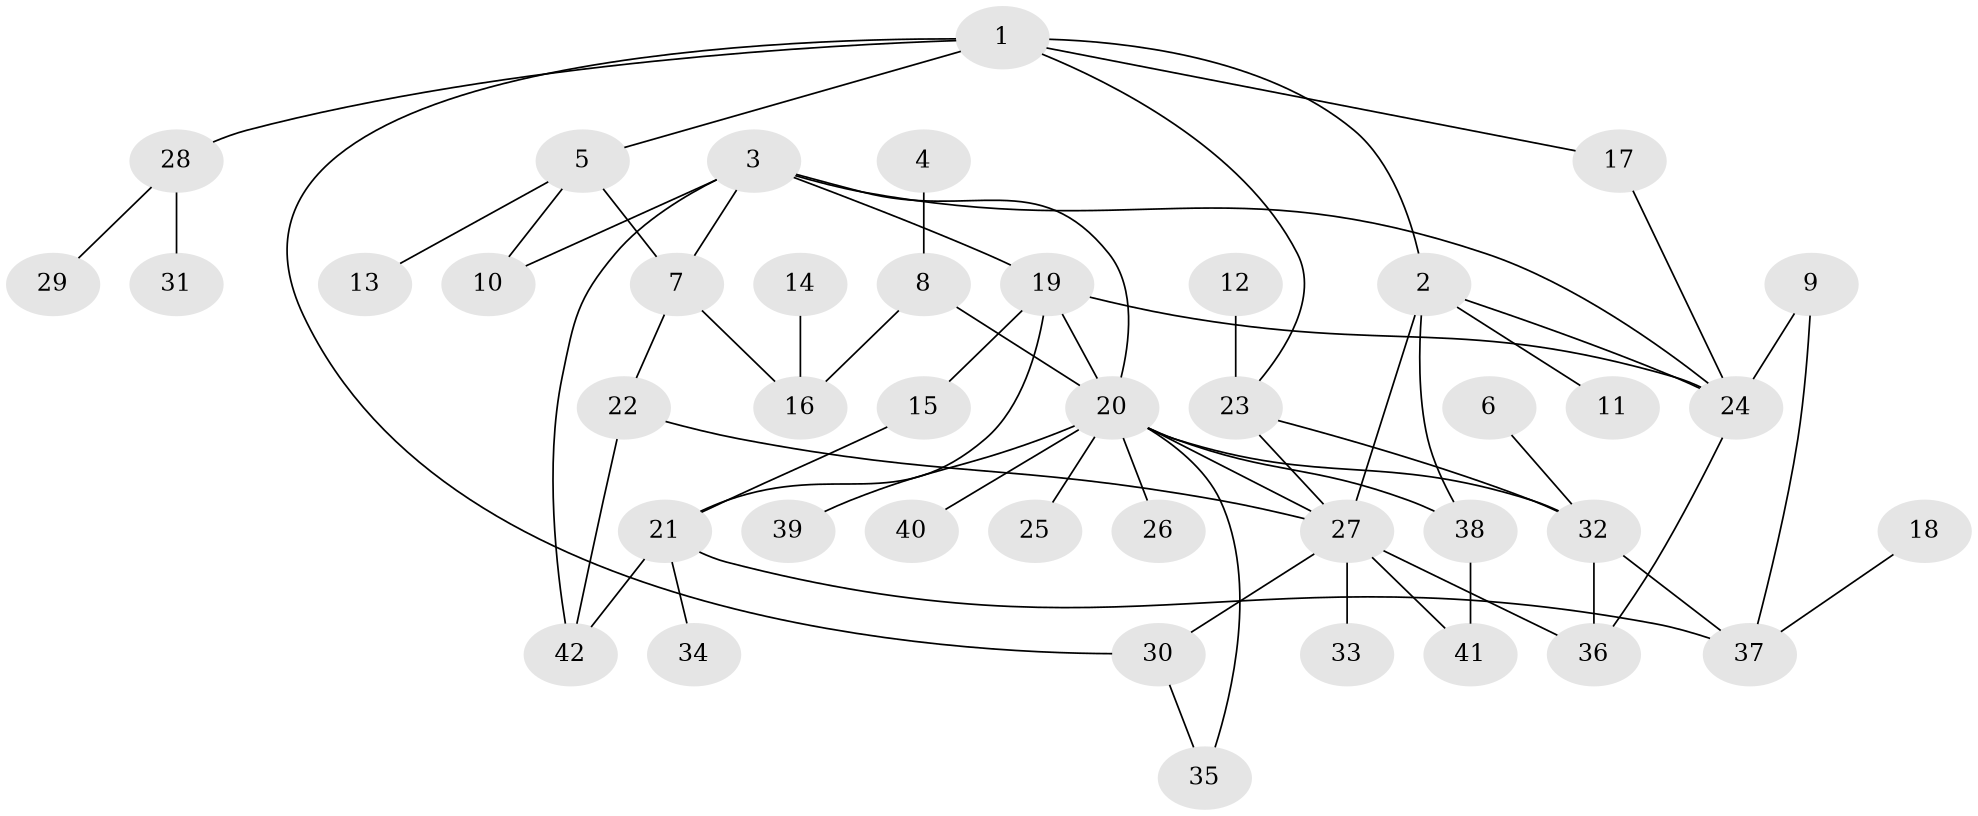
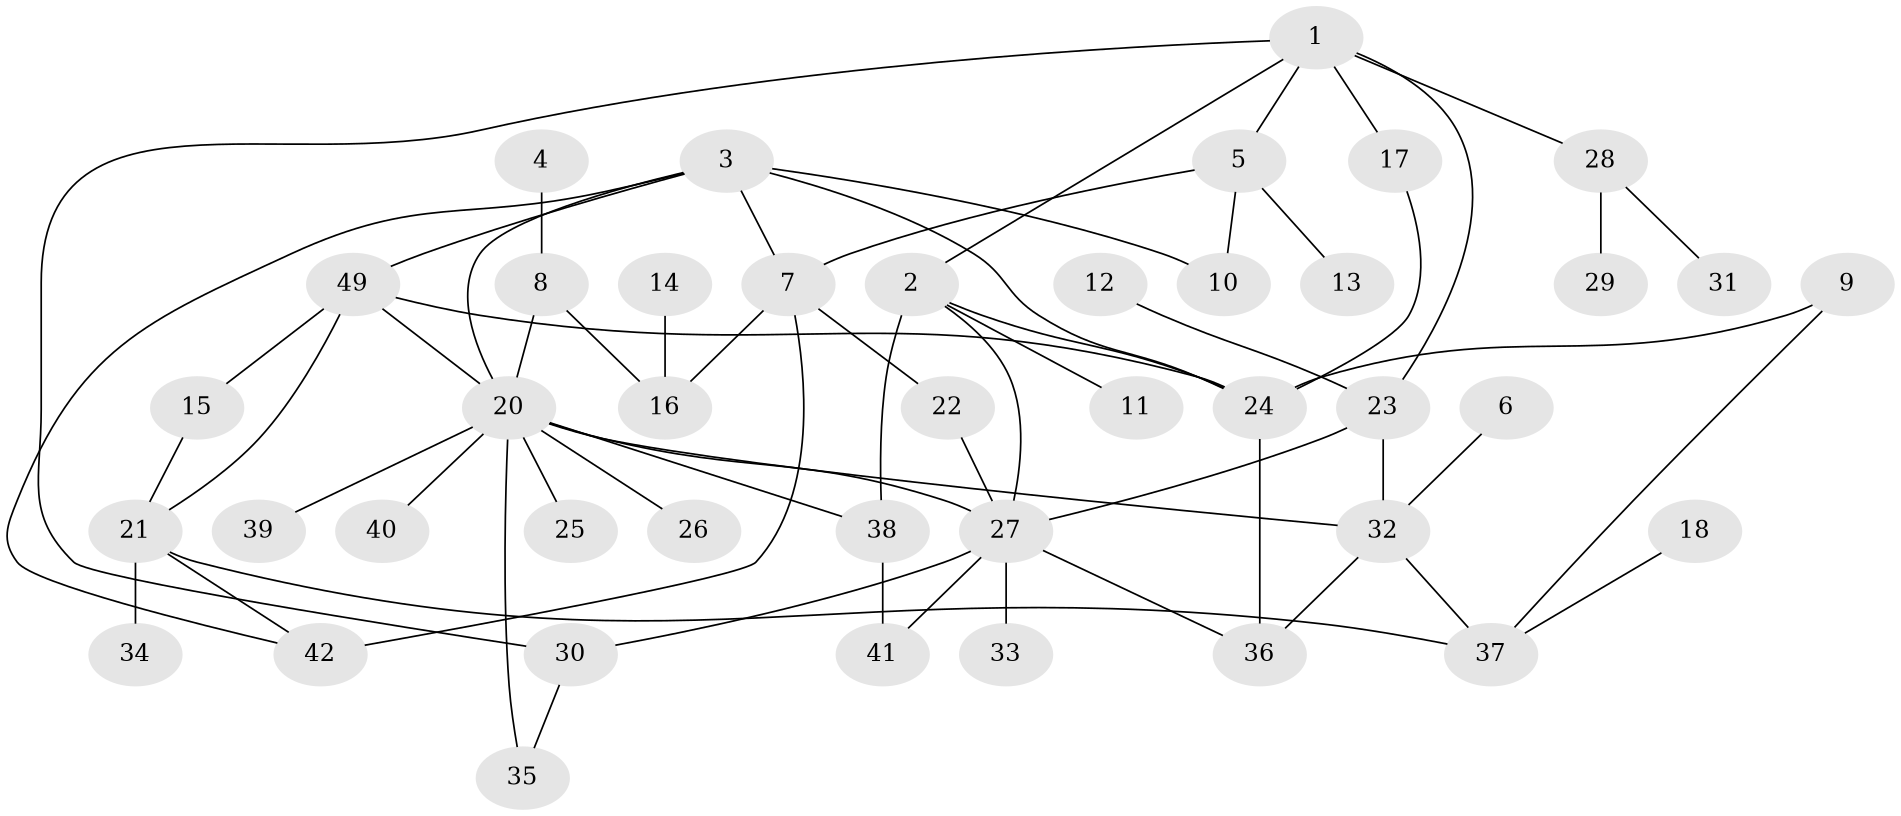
(1047, 285) -> (353, 285)
(597, 531) -> (688, 582)
